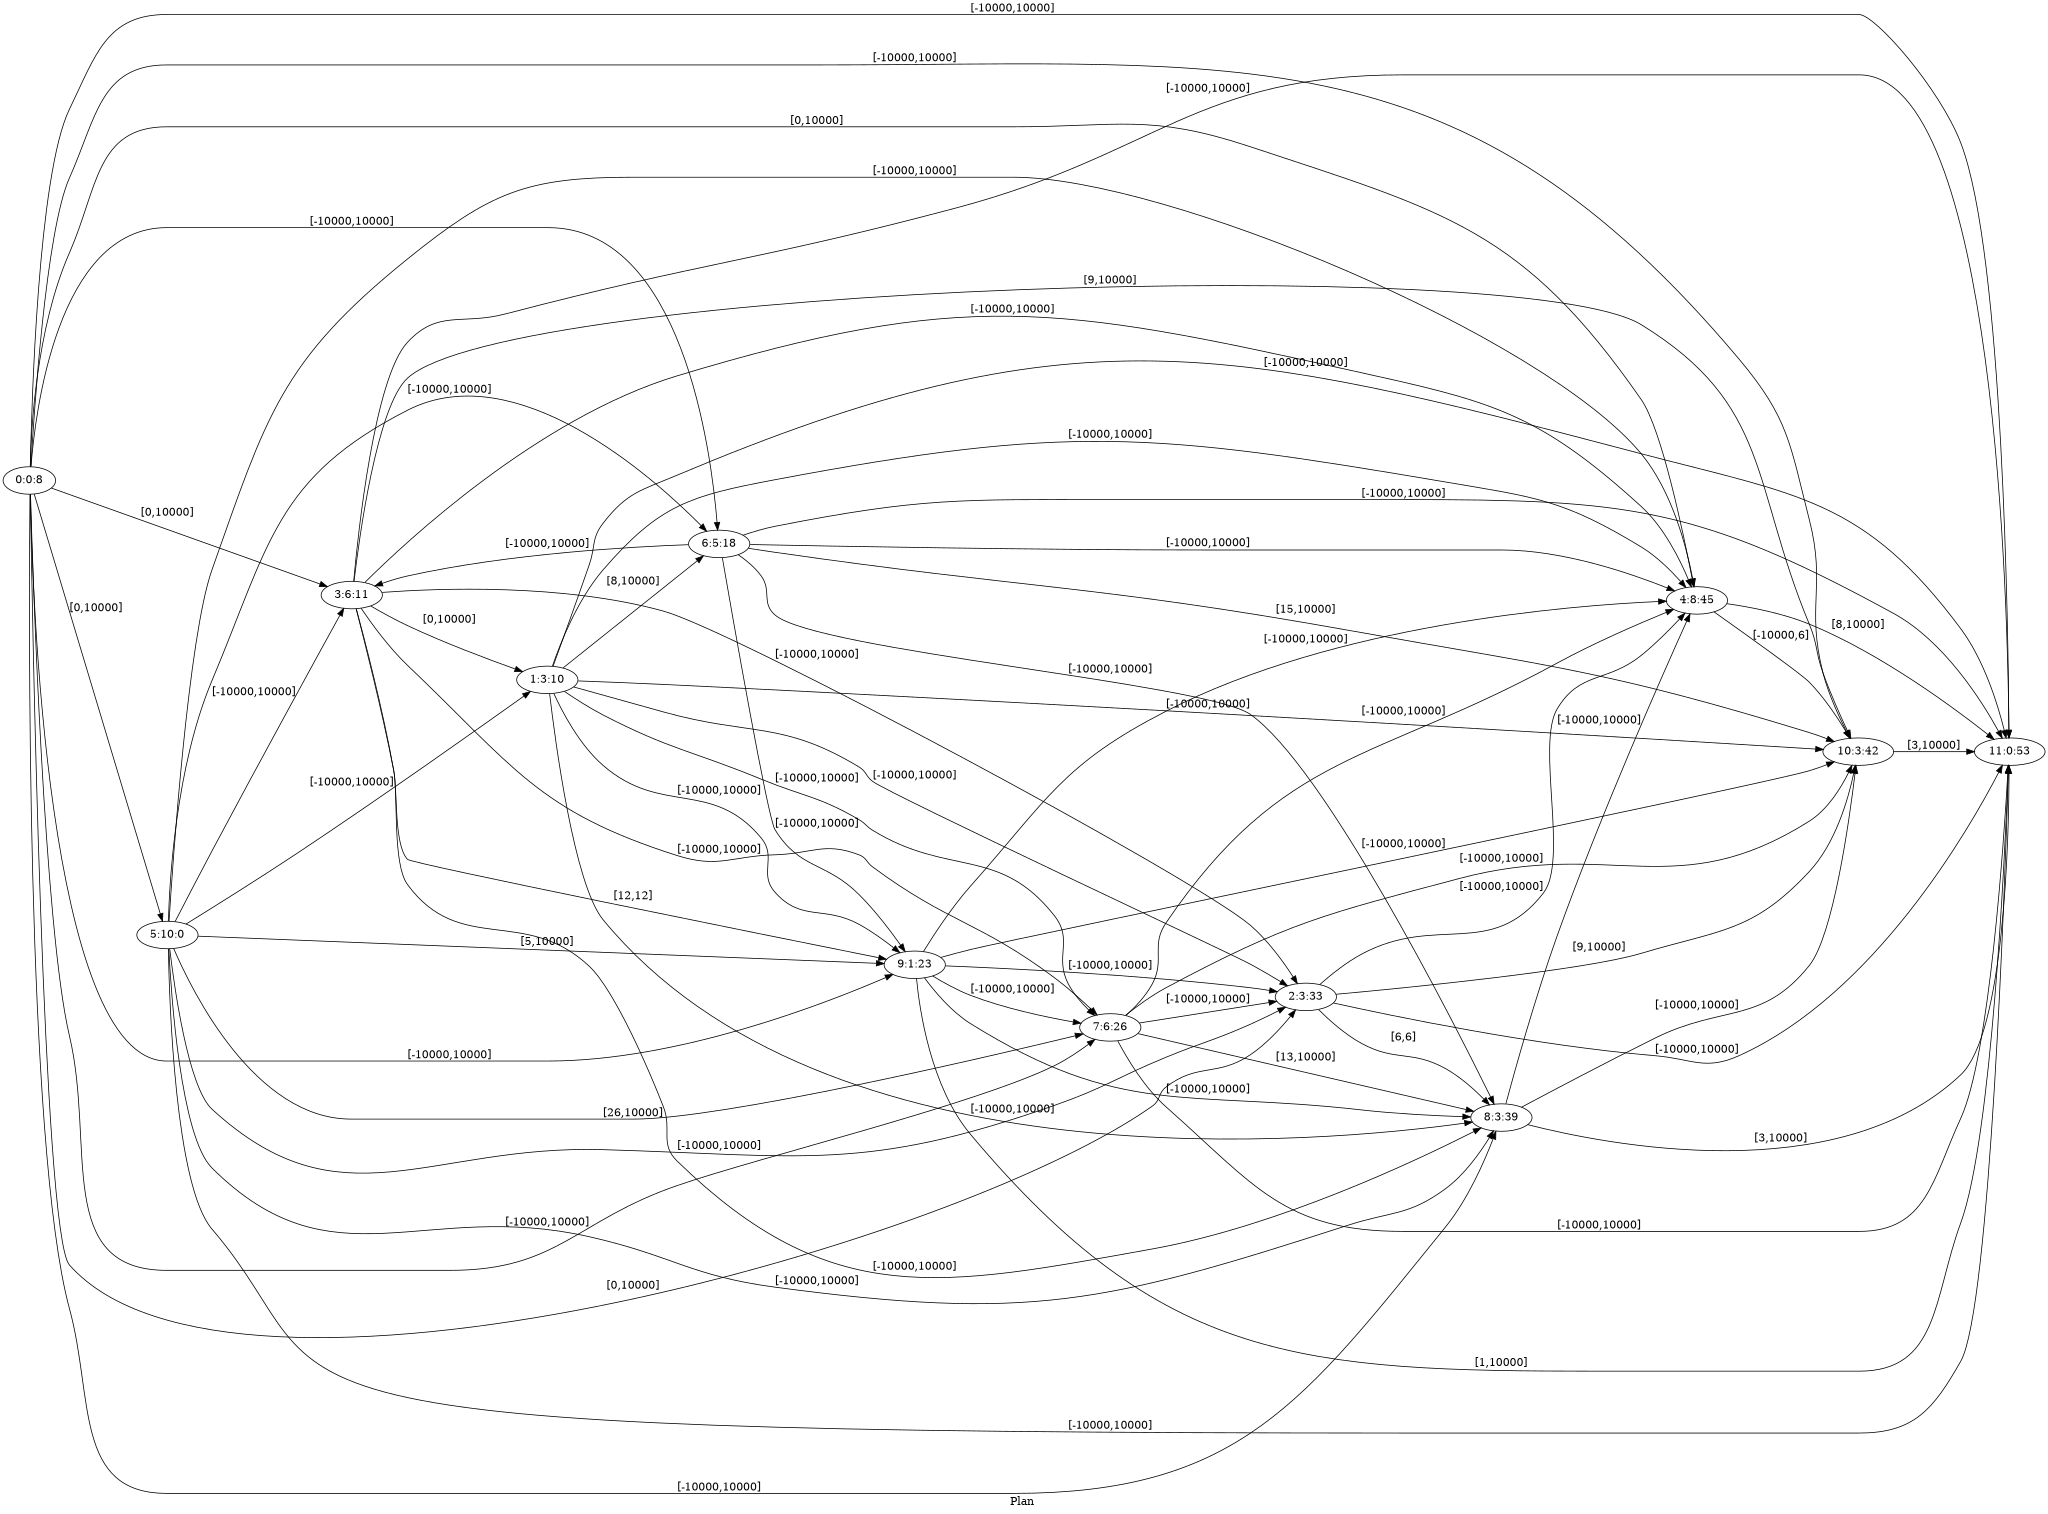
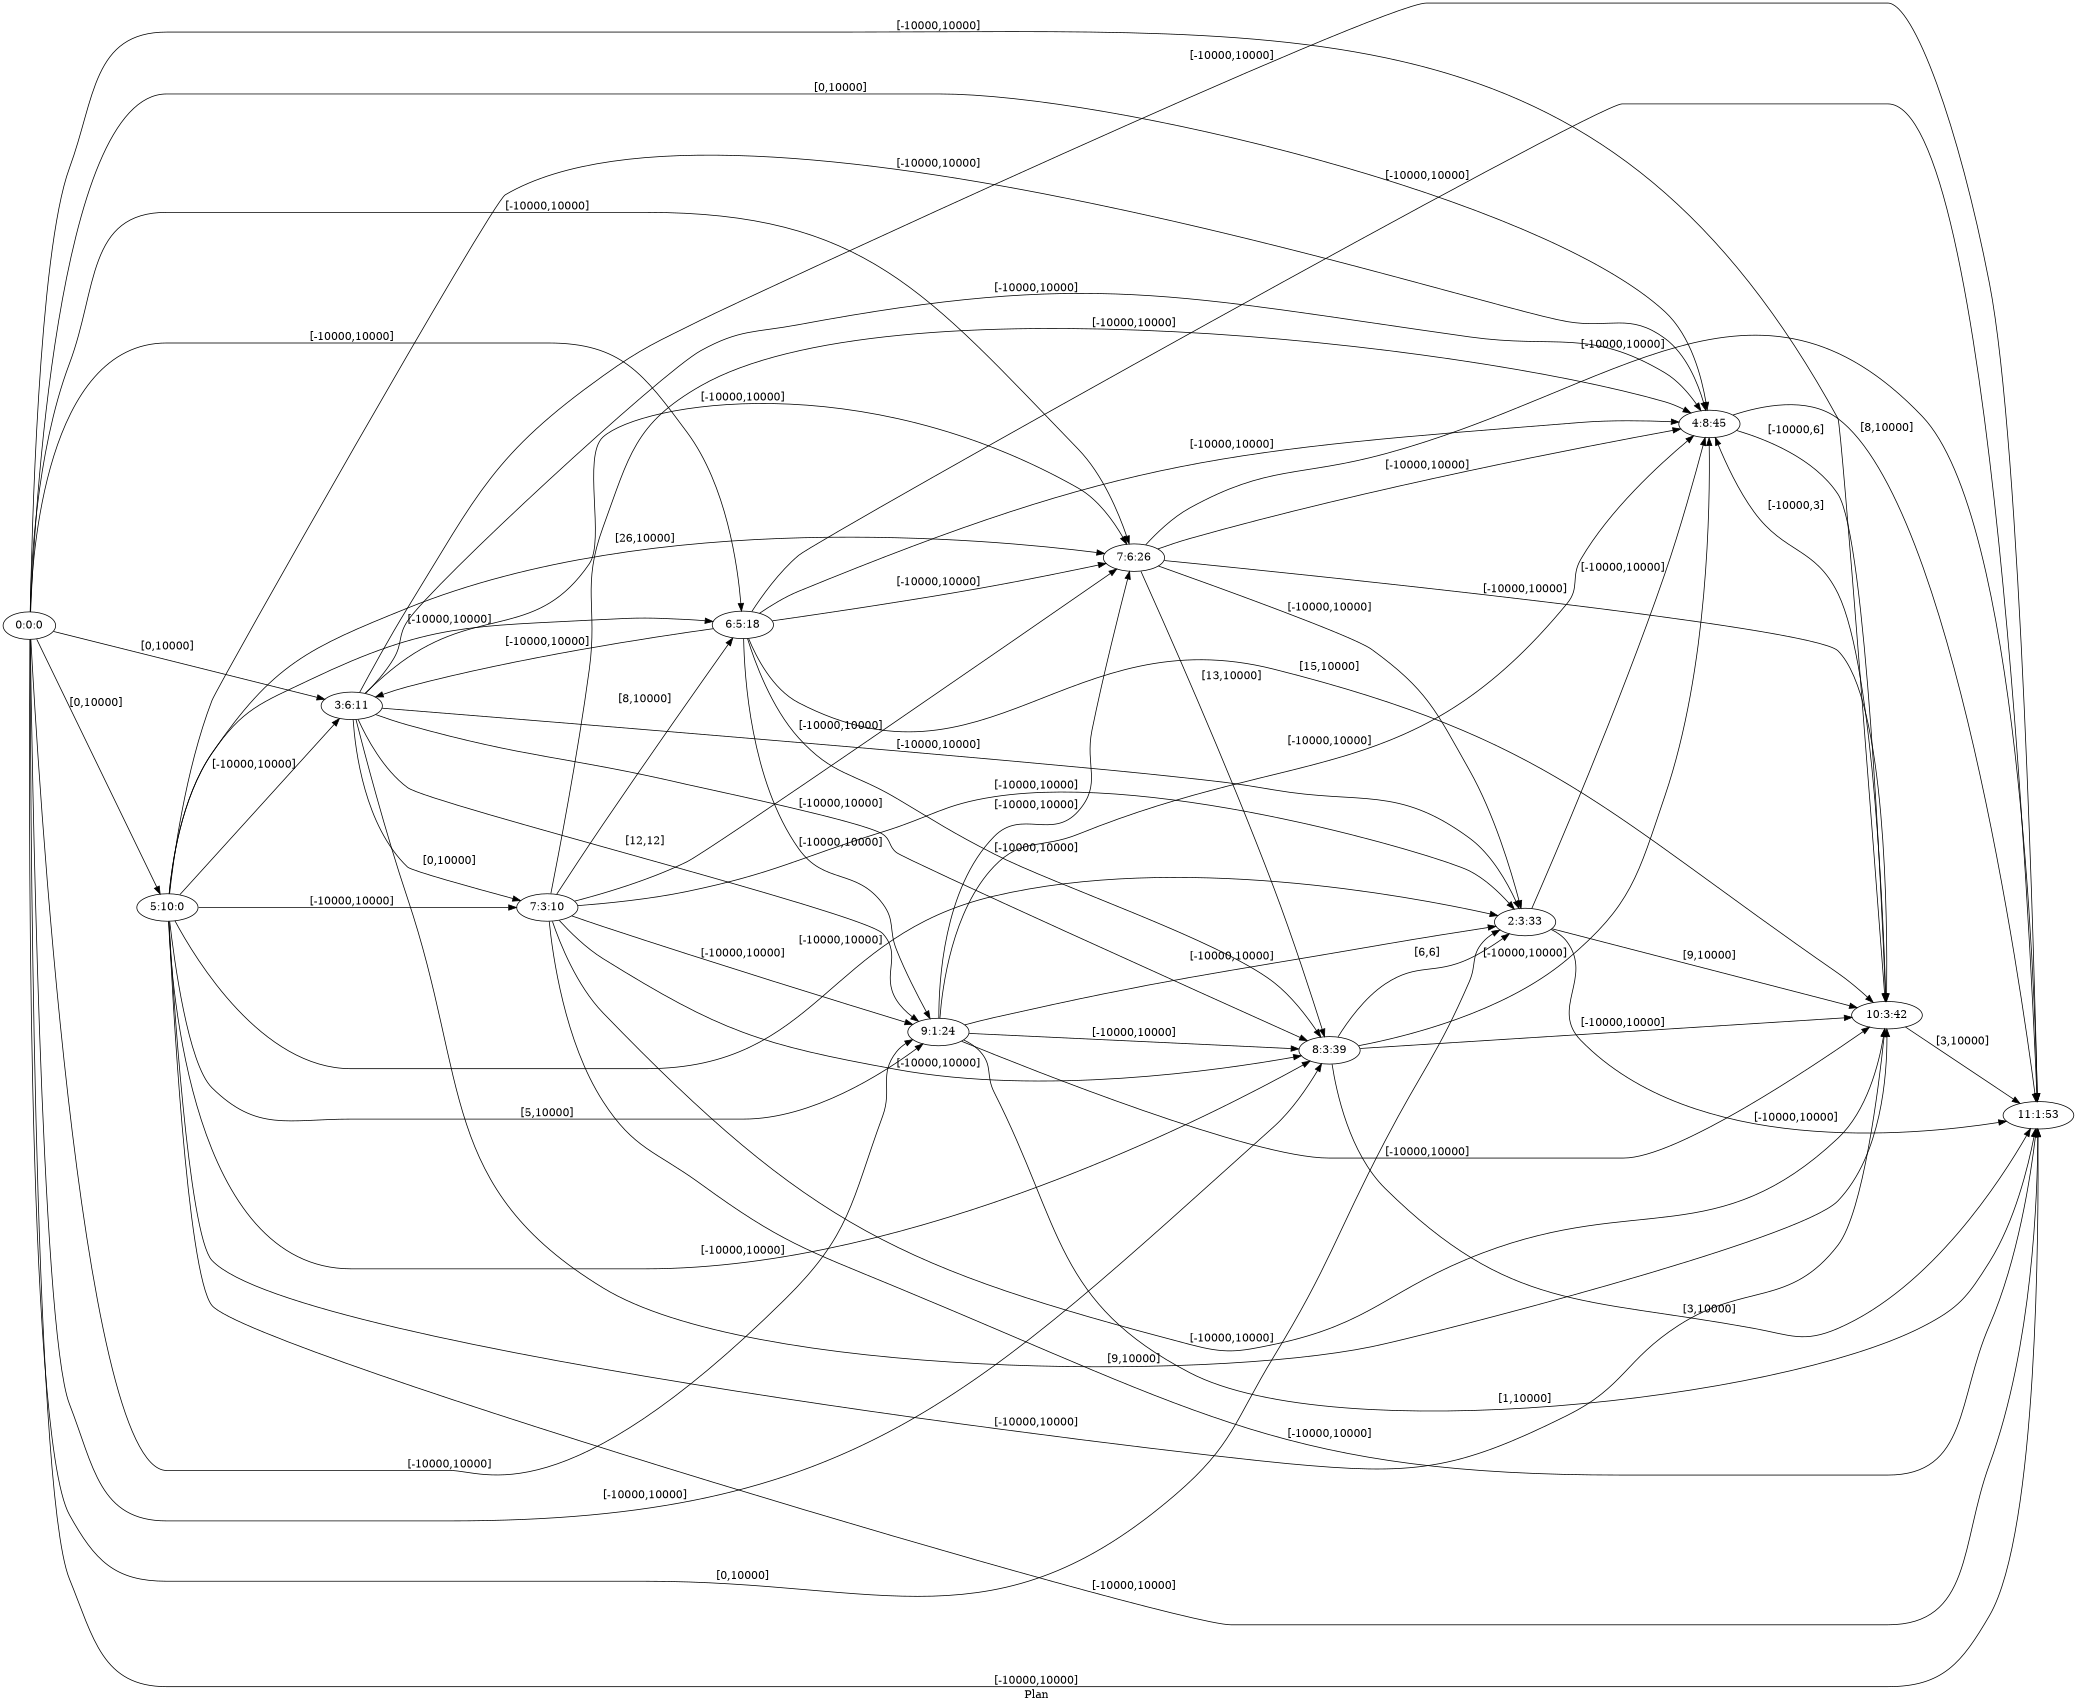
(29, 480) -> (29, 626)
none -> (936, 596)
none -> (1852, 639)
(547, 680) -> (547, 907)
(2010, 752) -> (2038, 1115)
(915, 965) -> (938, 1032)
(1401, 1056) -> (1411, 972)
none -> (984, 1427)
